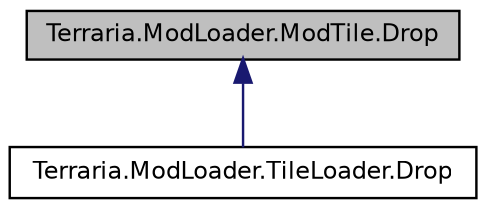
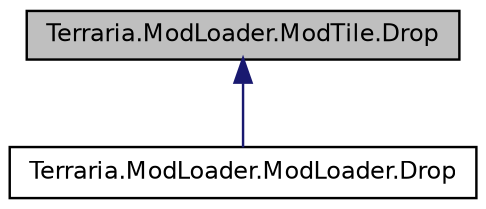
(243, 173) -> (243, 173)
